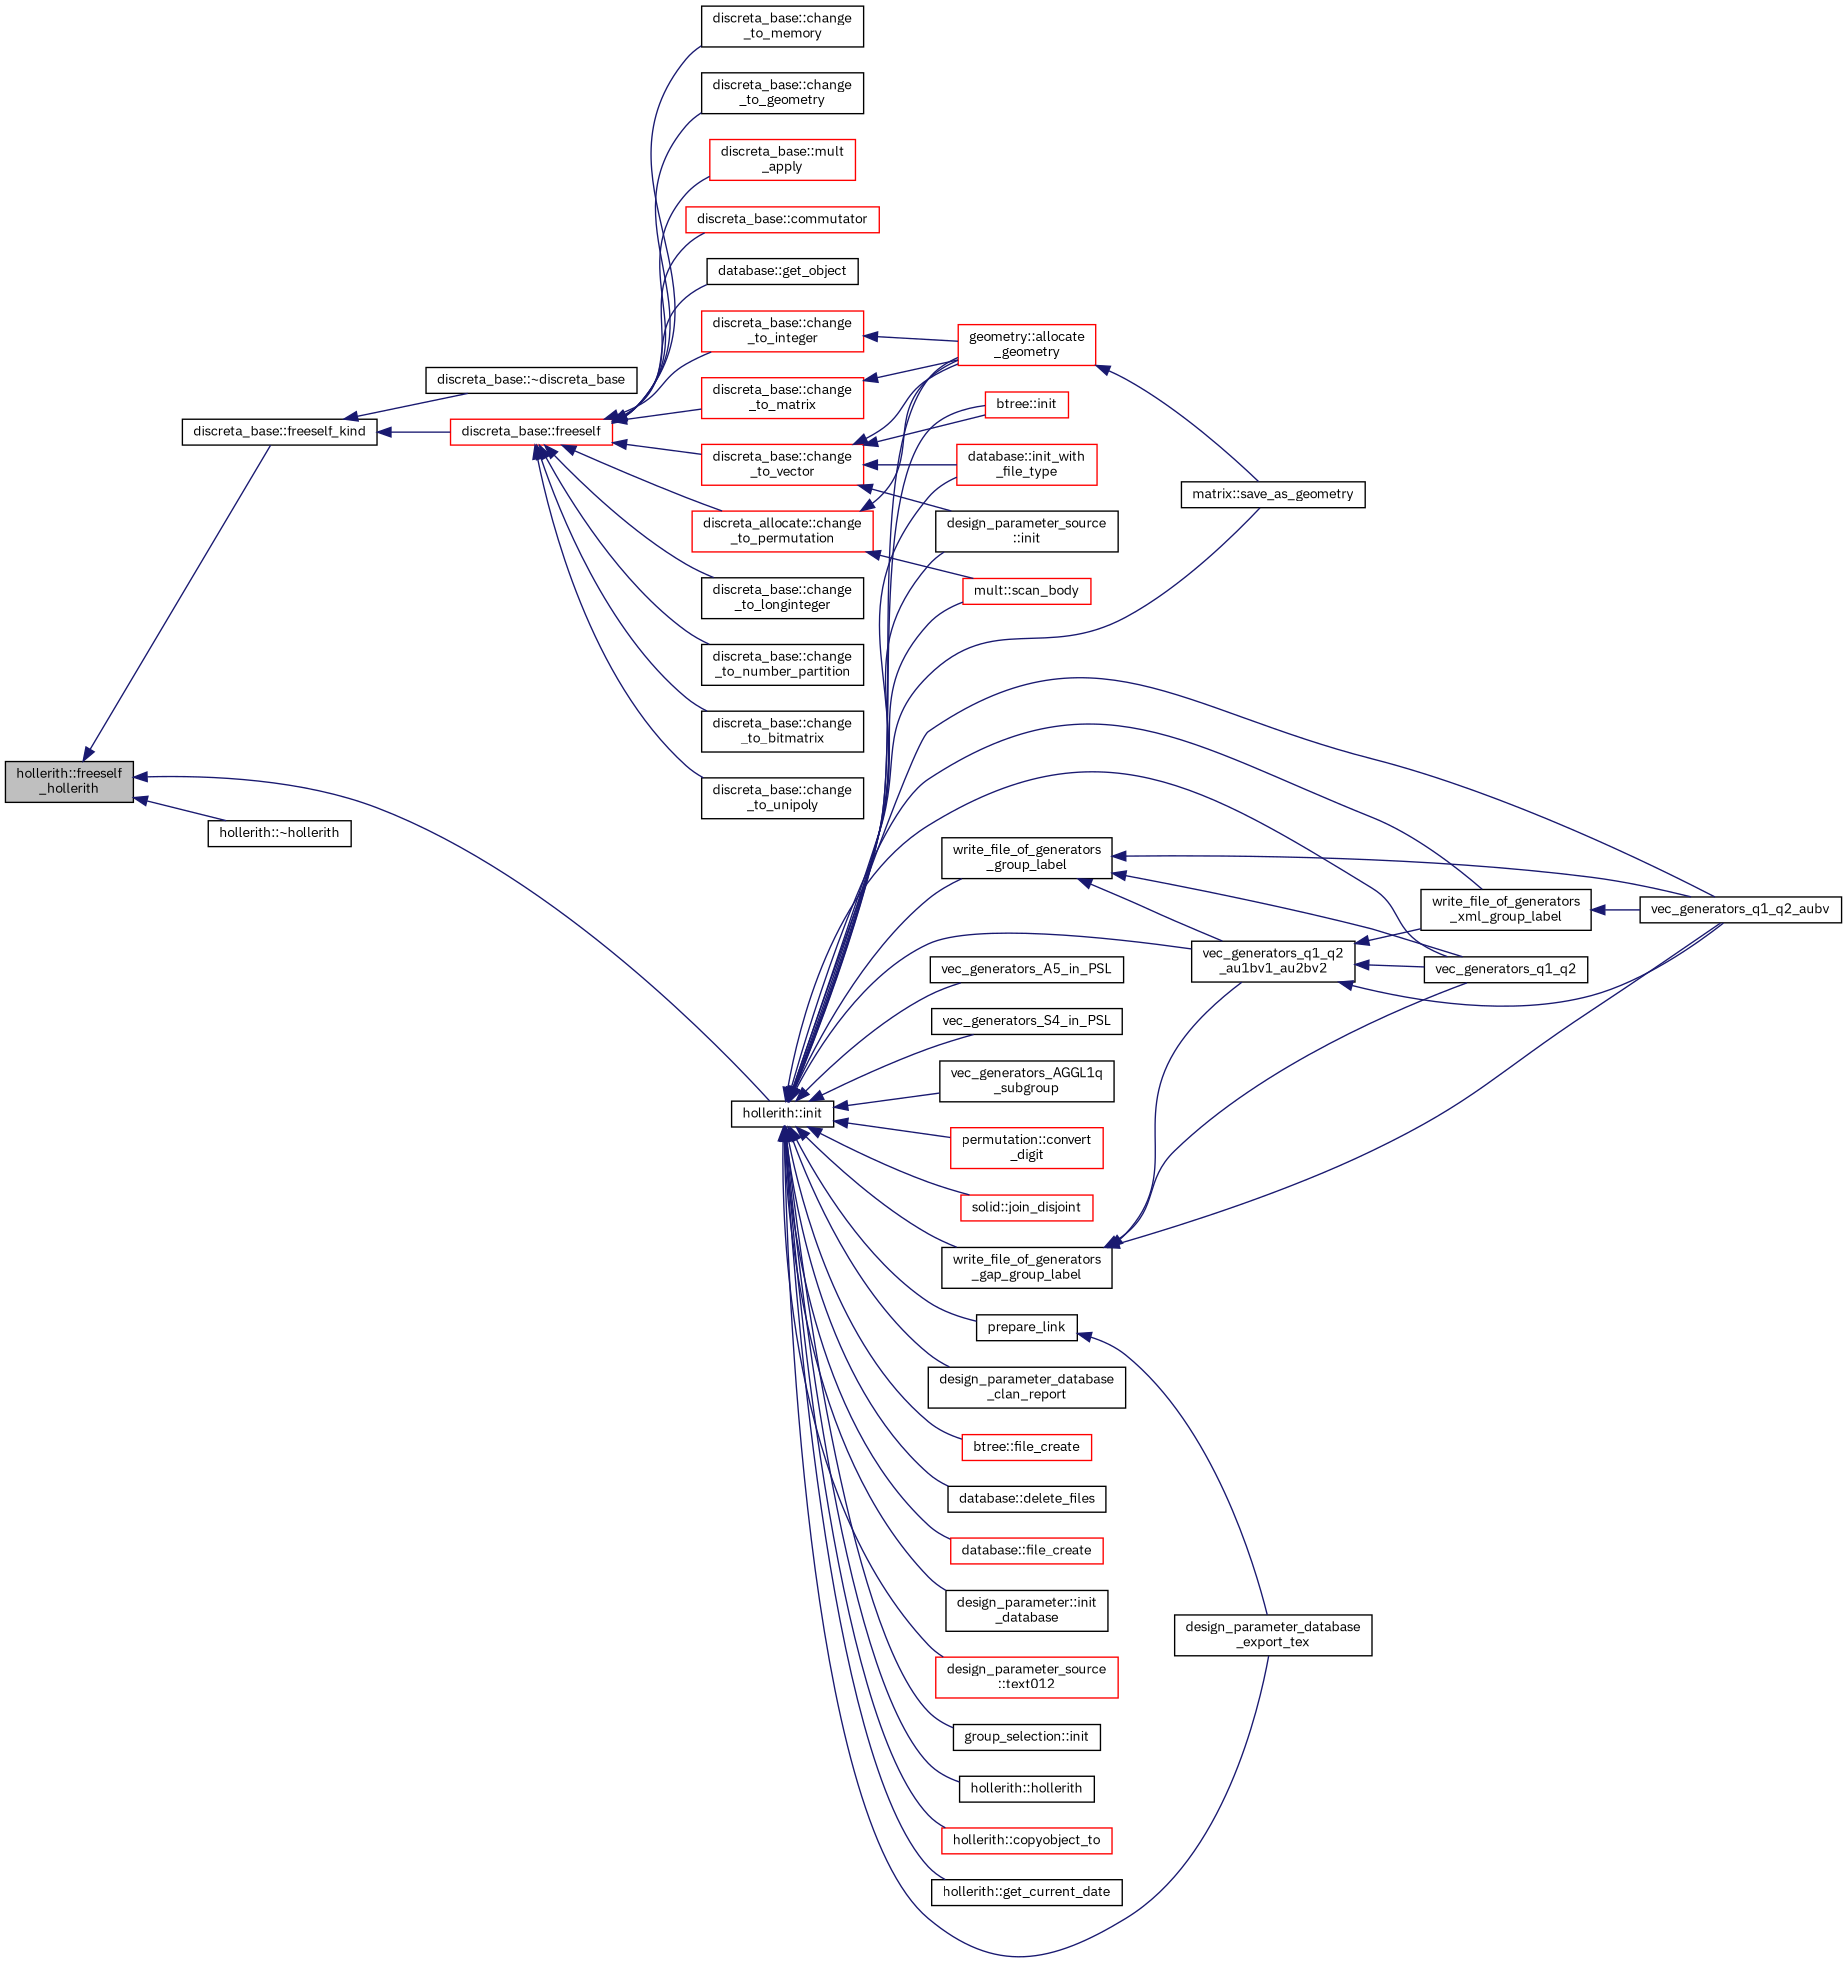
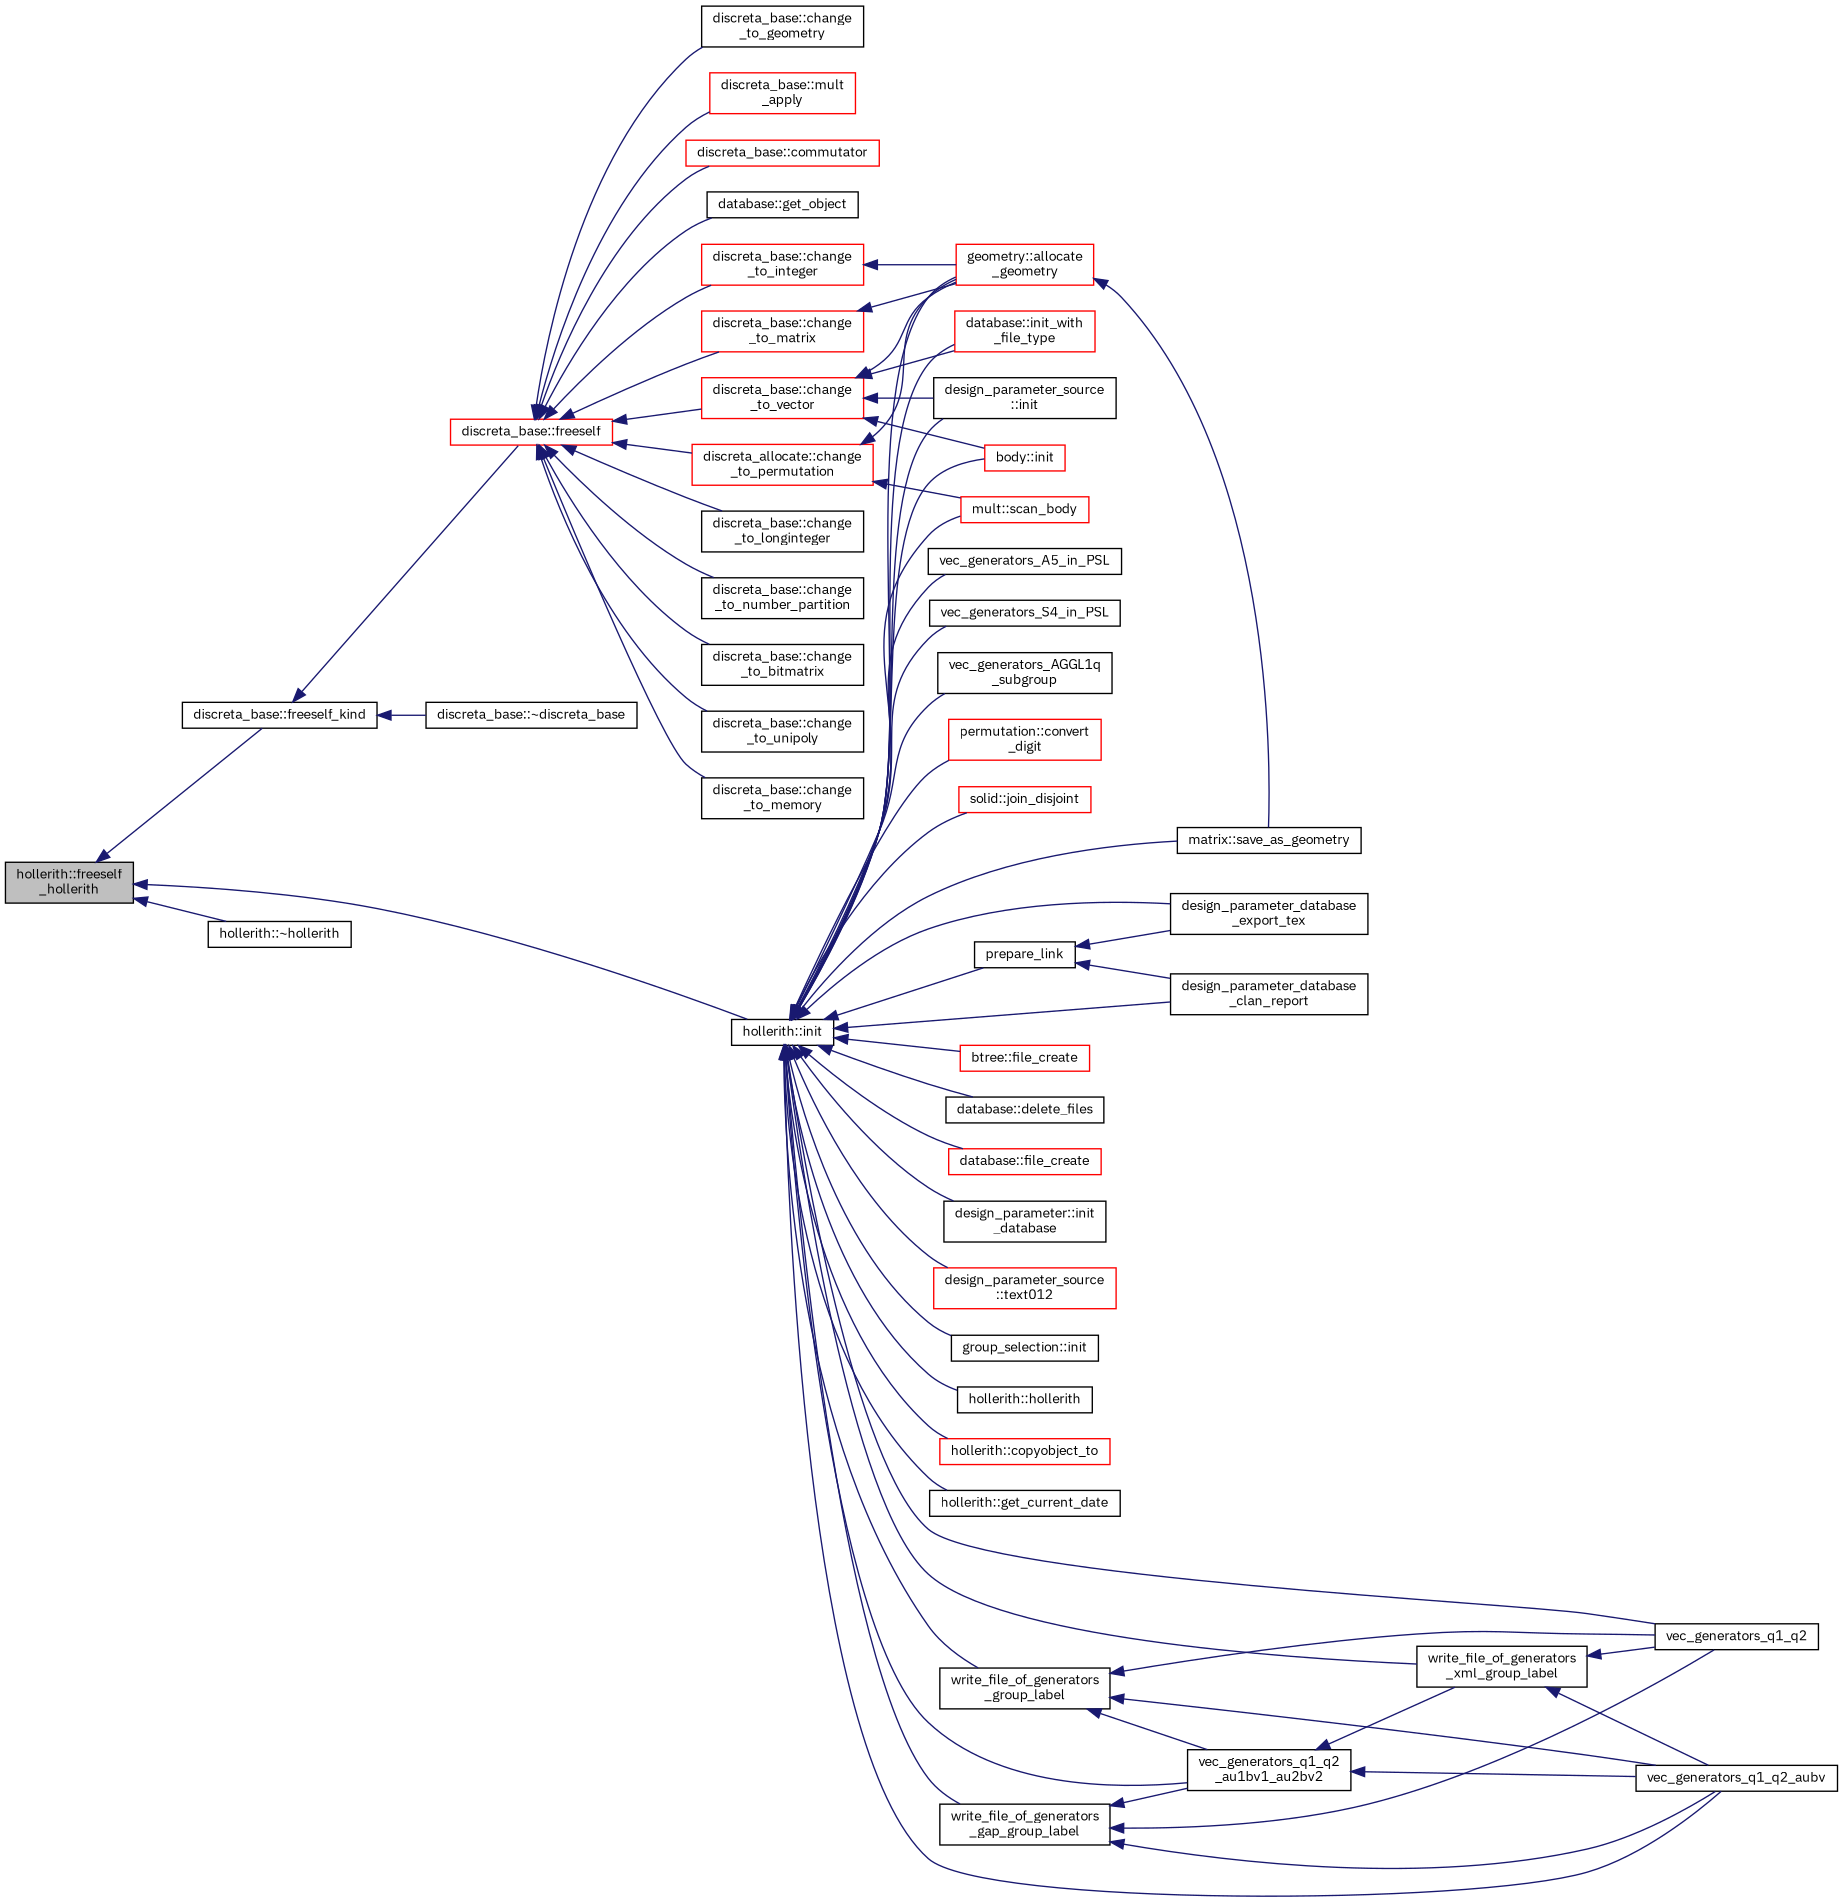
(1027, 405) -> (1025, 458)
(1397, 966) -> (1628, 1651)
none -> (1130, 972)
